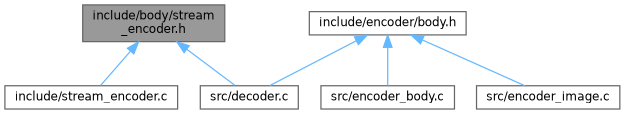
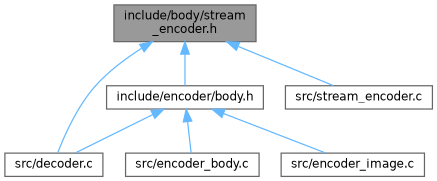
none -> (185, 70)
(91, 97) -> (359, 97)
